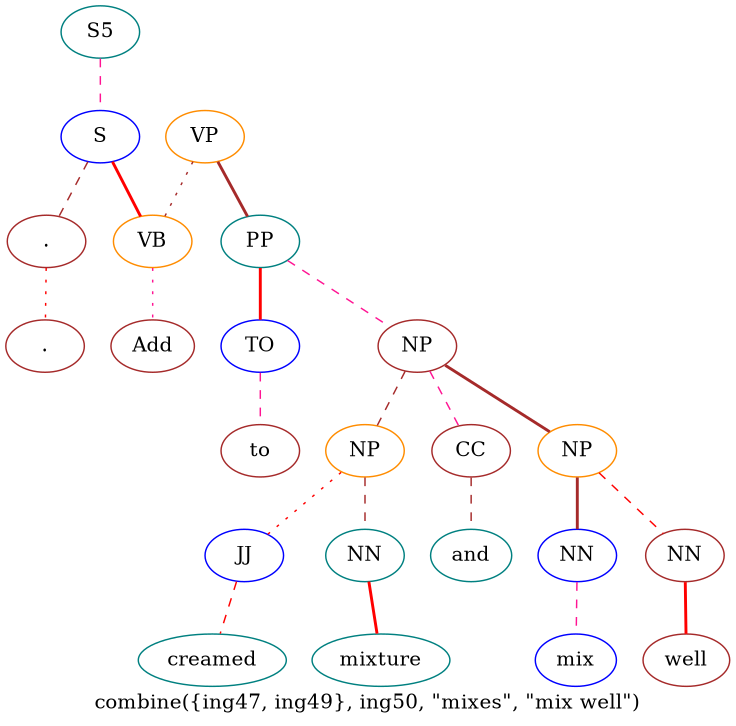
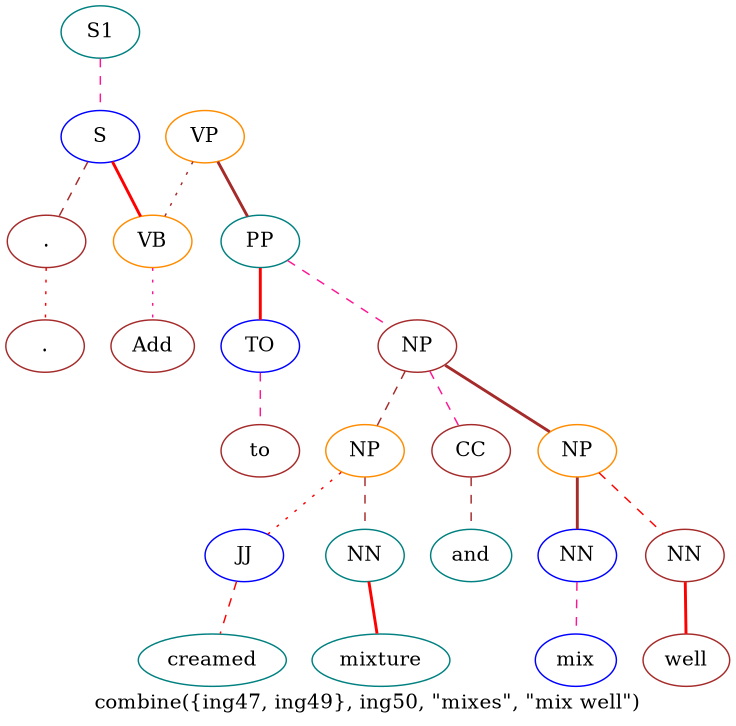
(100, 32) -> (100, 32)
